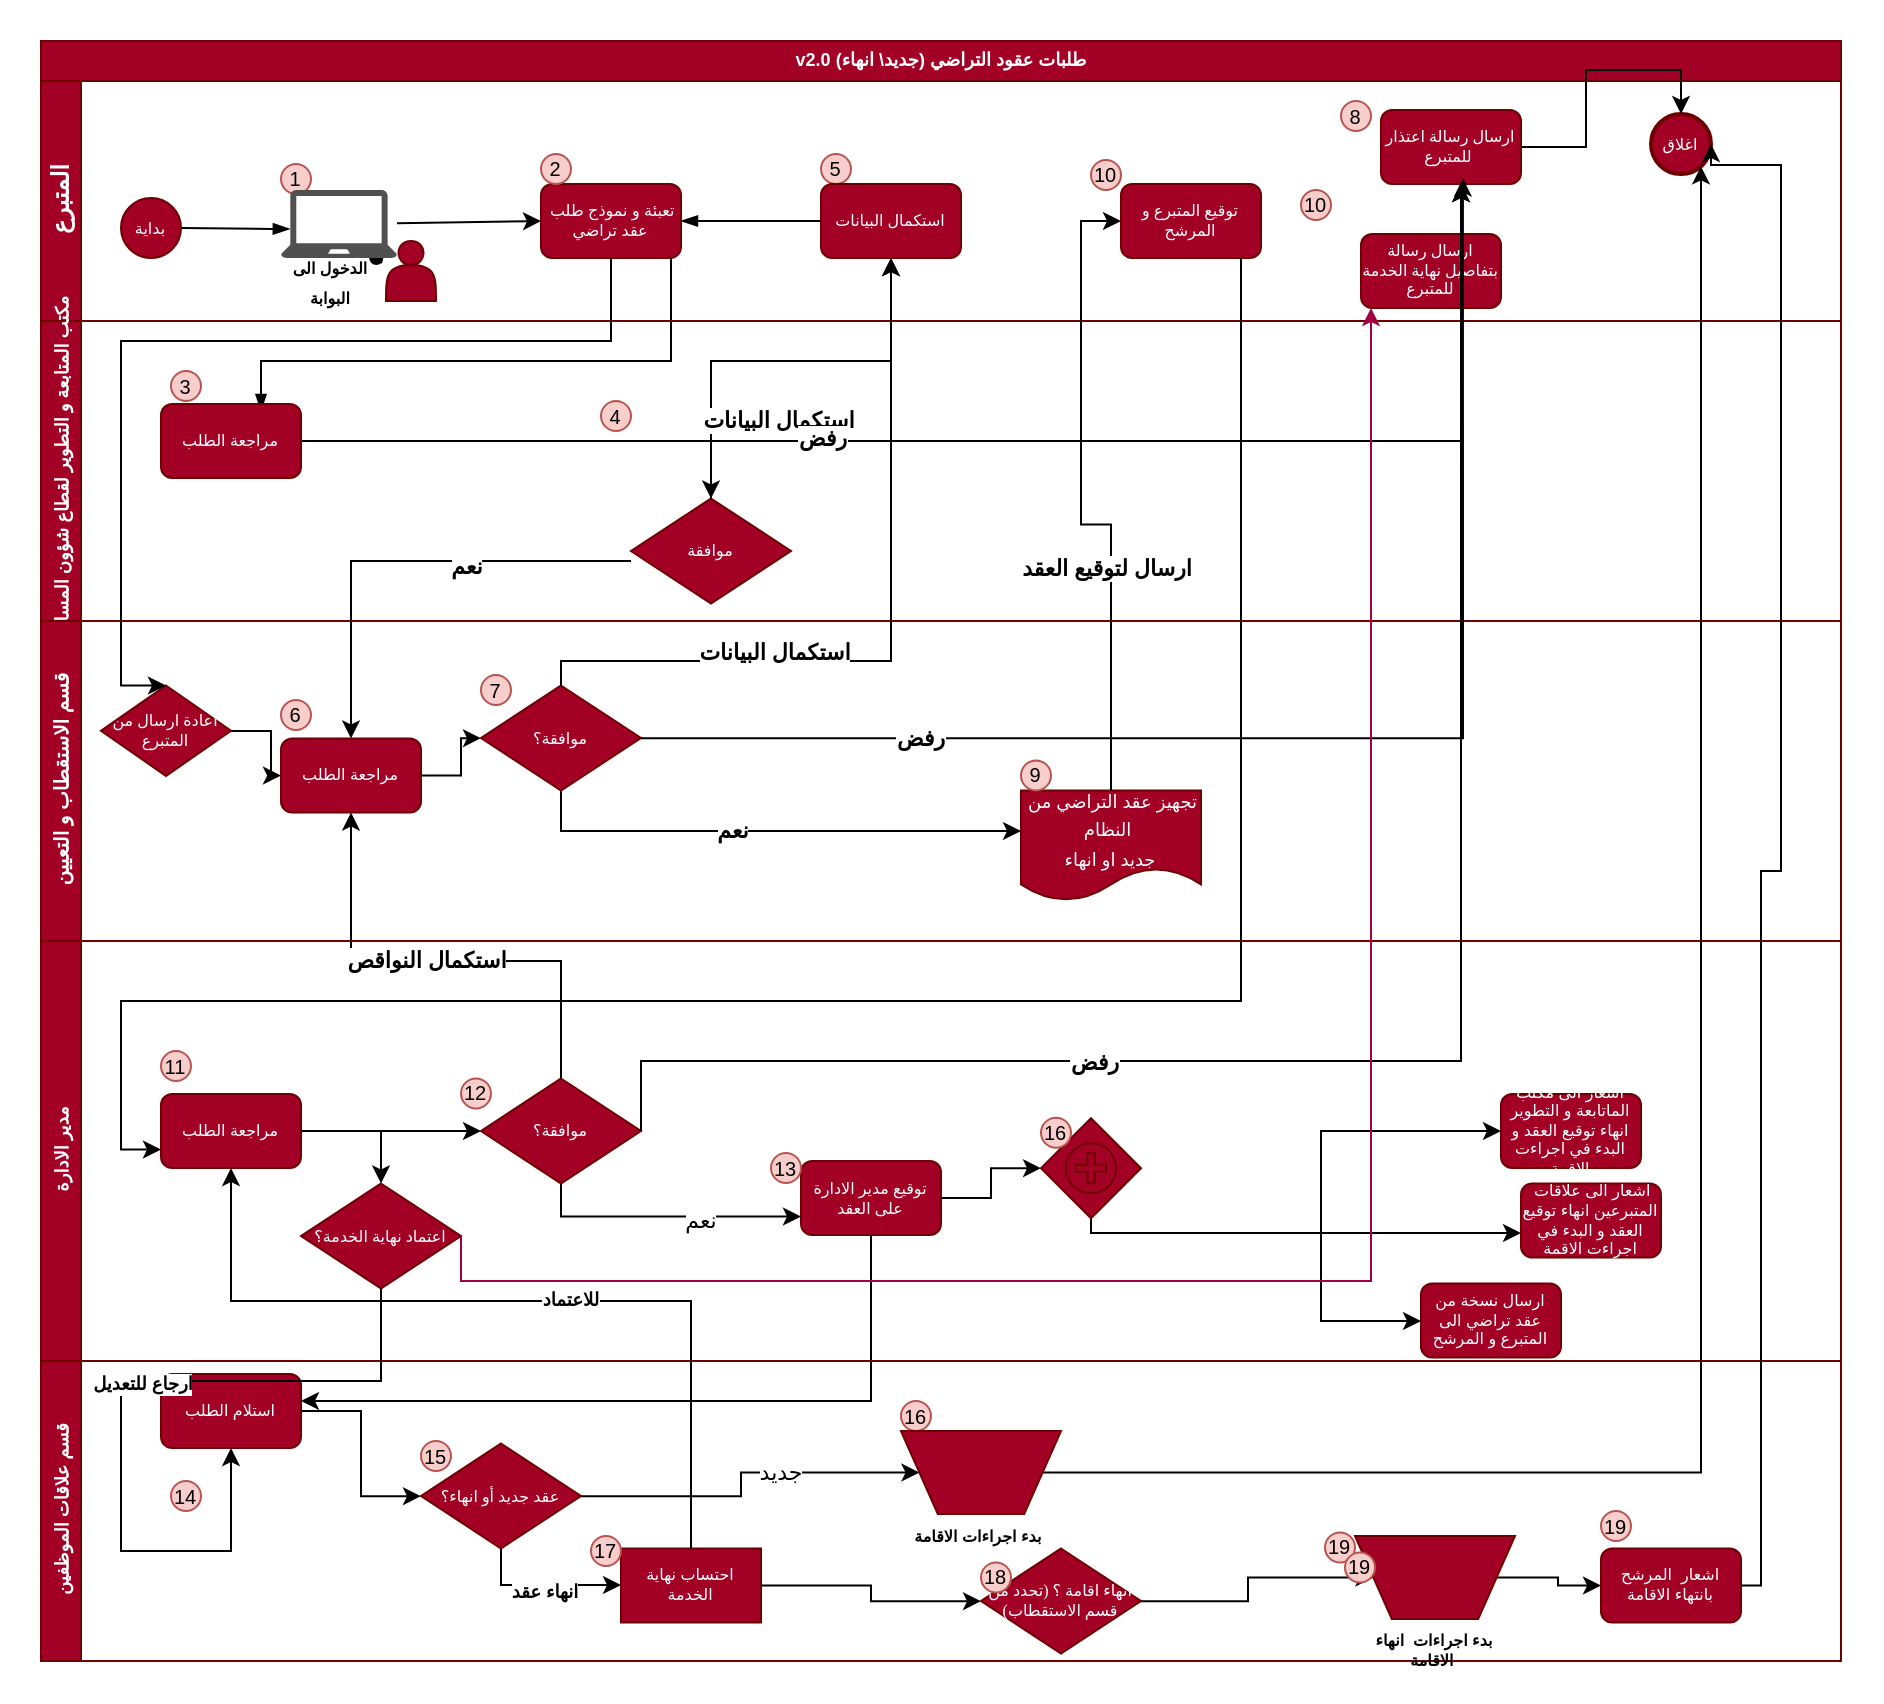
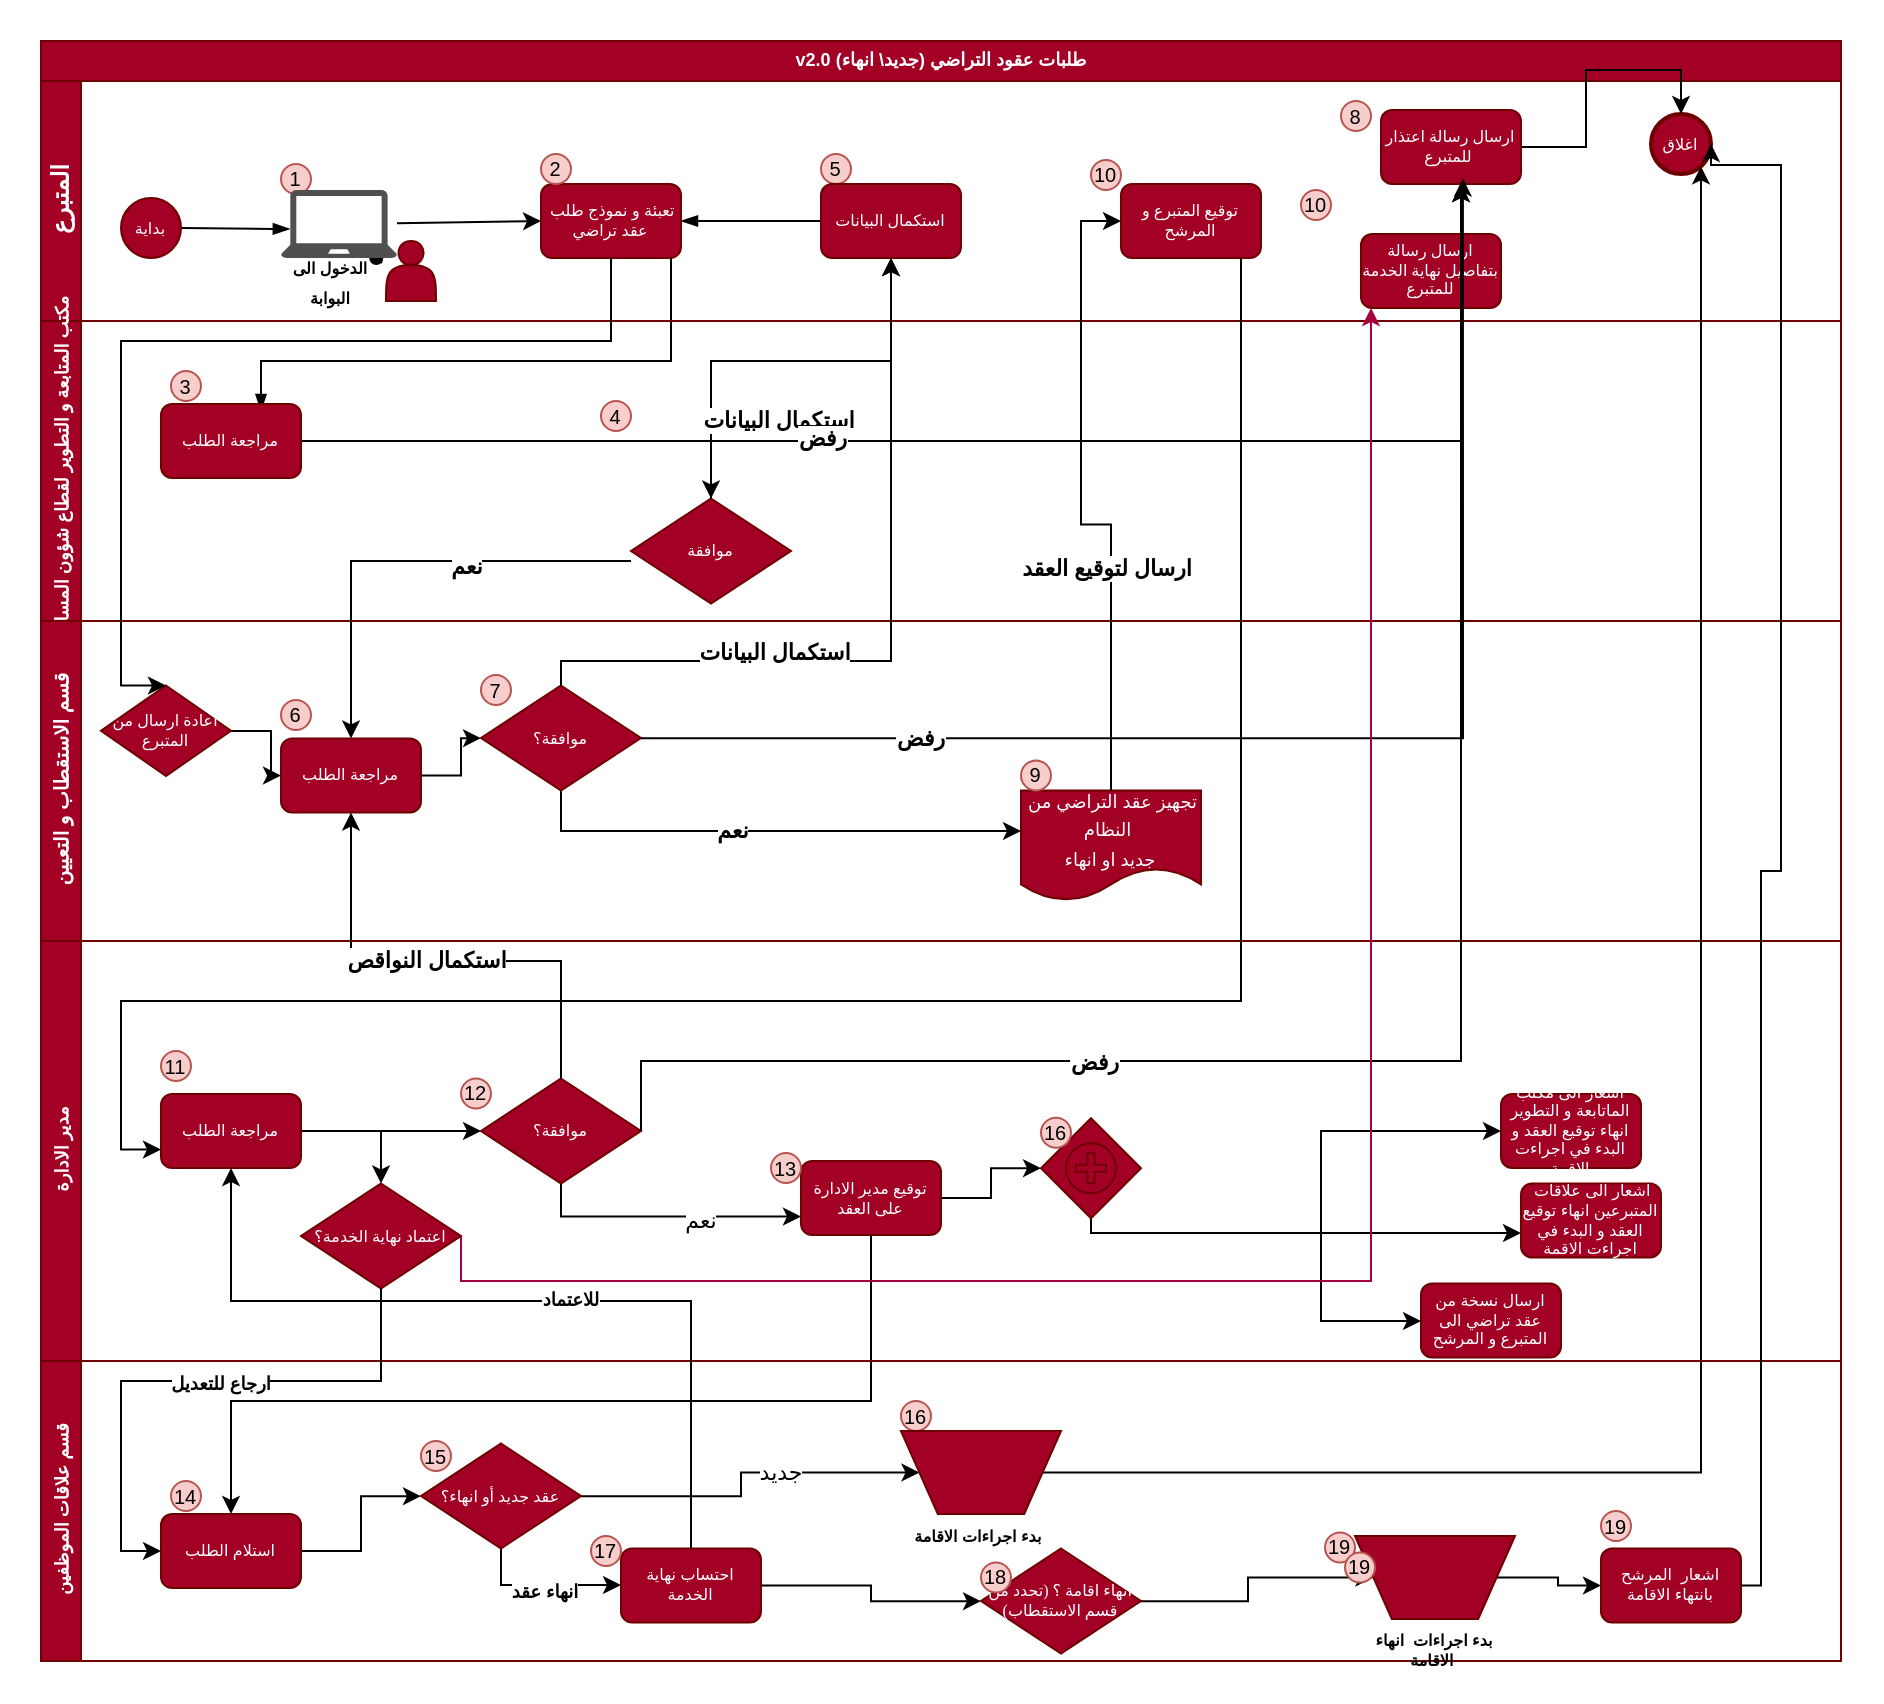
(231, 1411) -> (231, 1551)
(691, 1586) -> (691, 1586)
